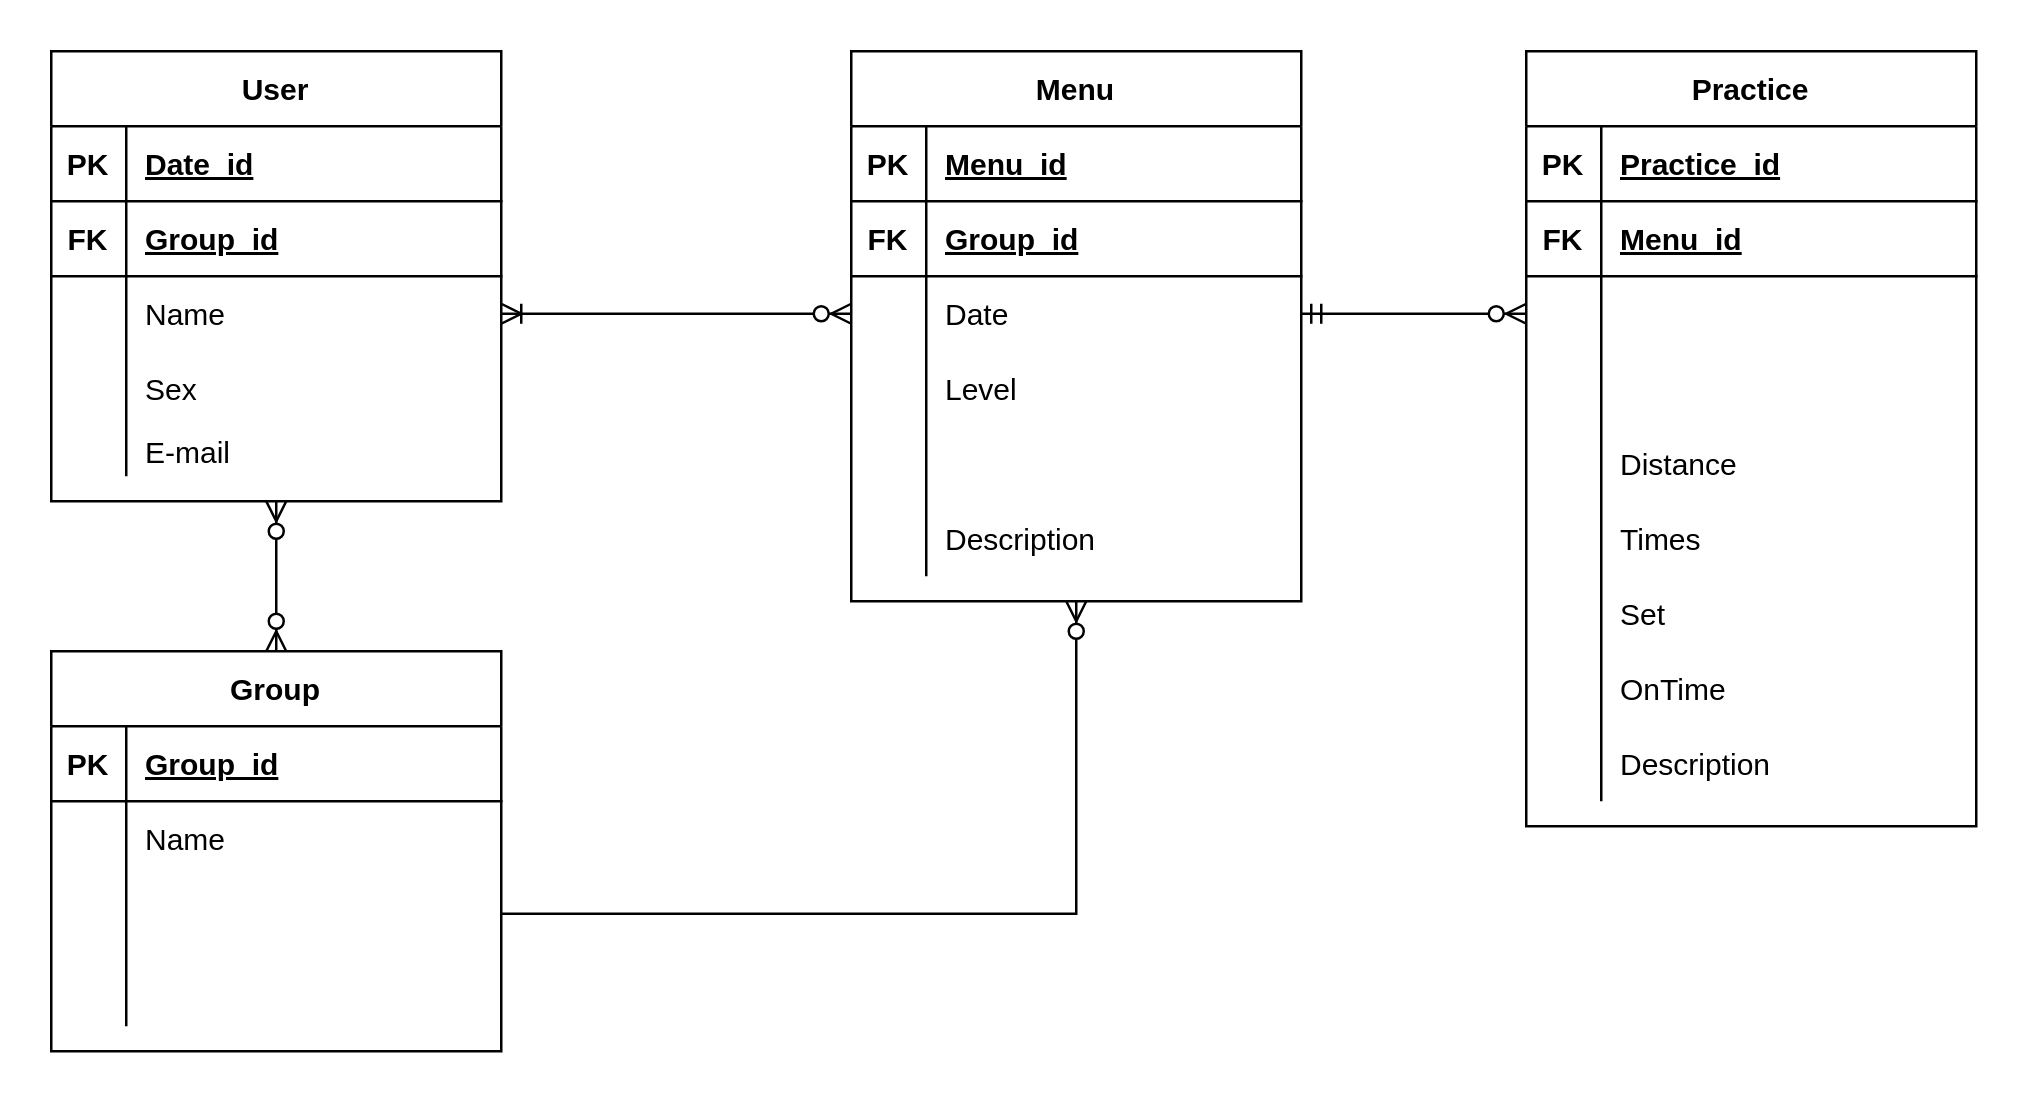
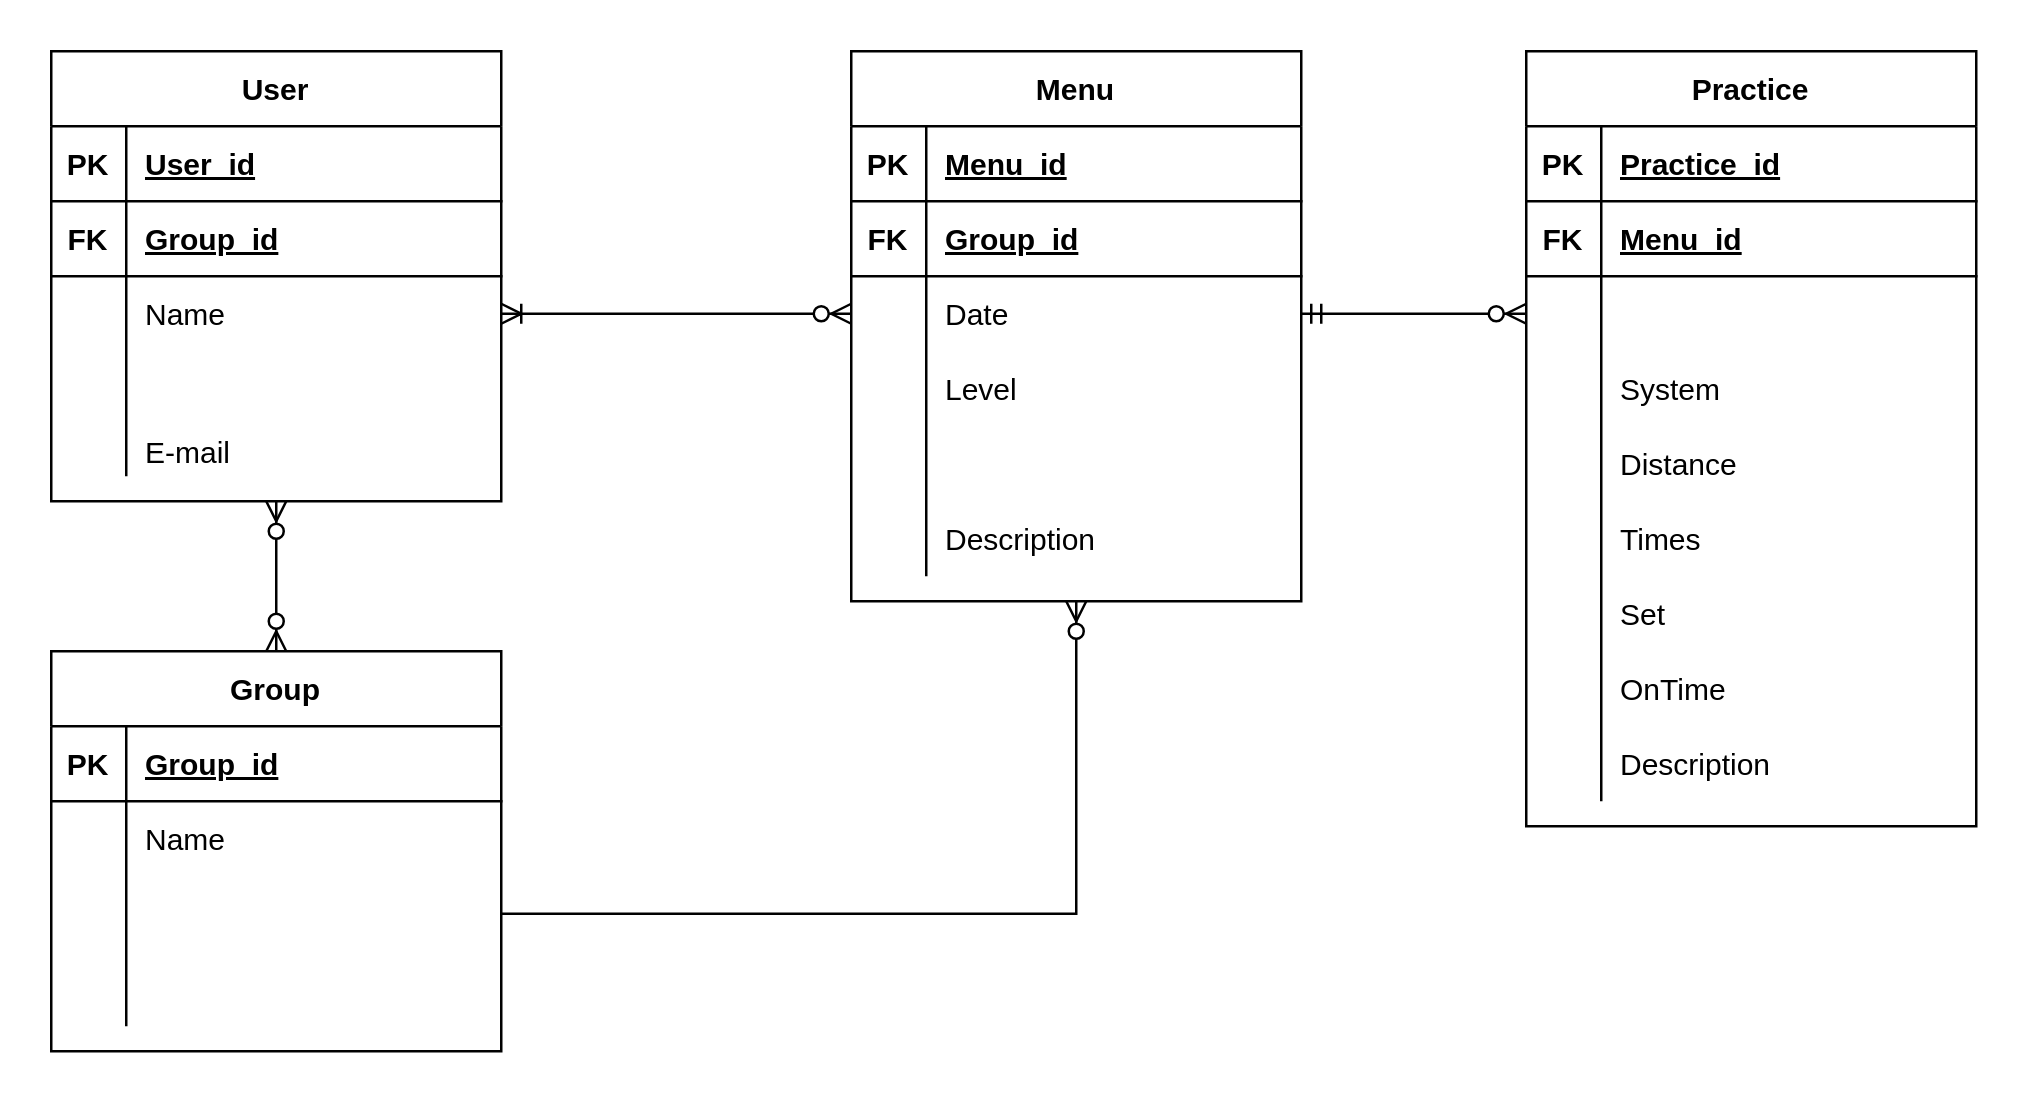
(200, 165) -> (200, 165)
(314, 389) -> none
none -> (1789, 389)
